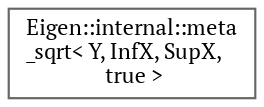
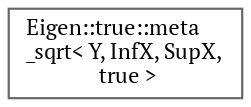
(132, 53) -> (125, 53)
